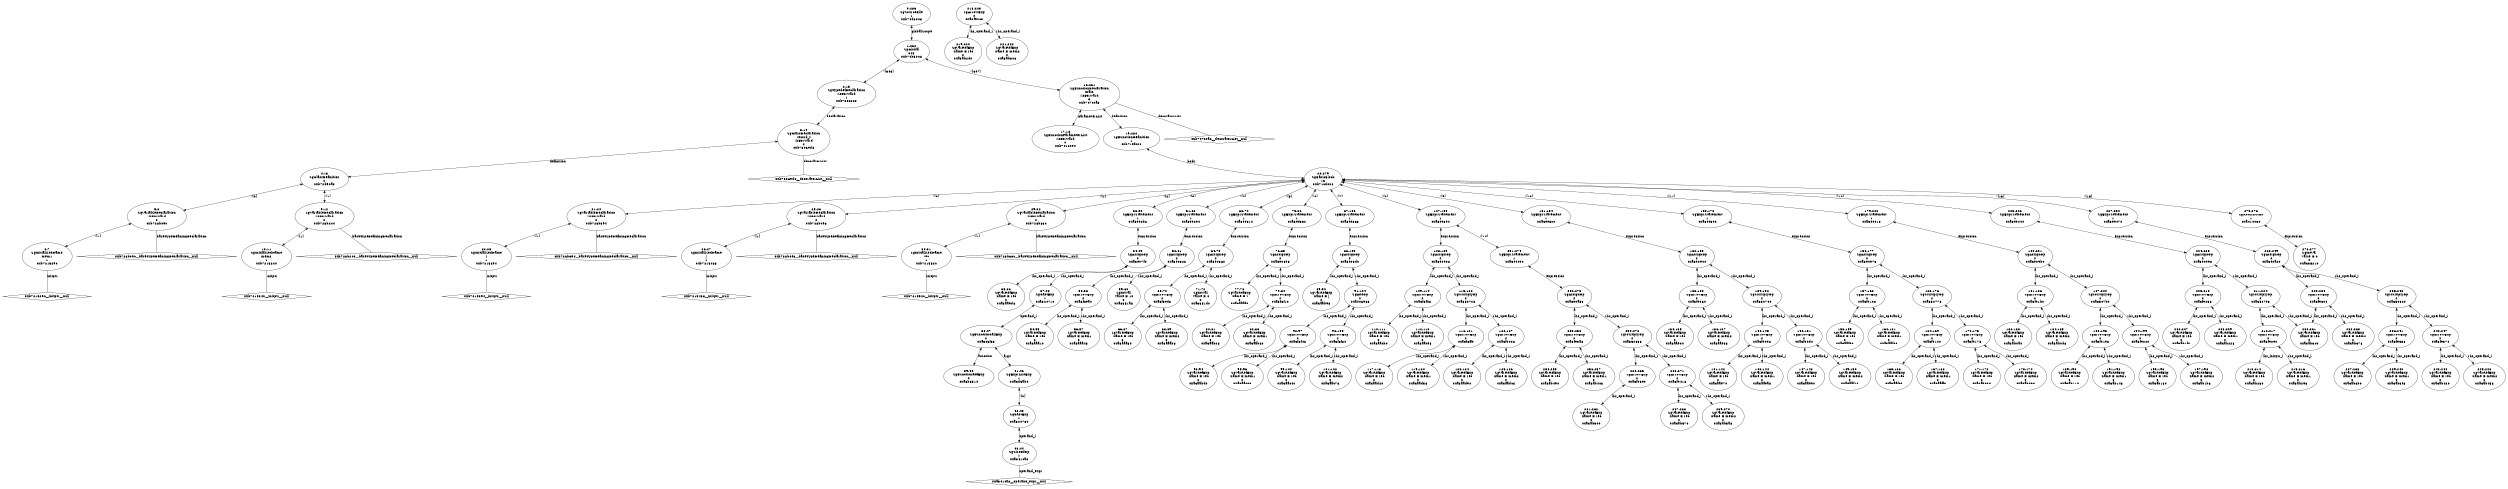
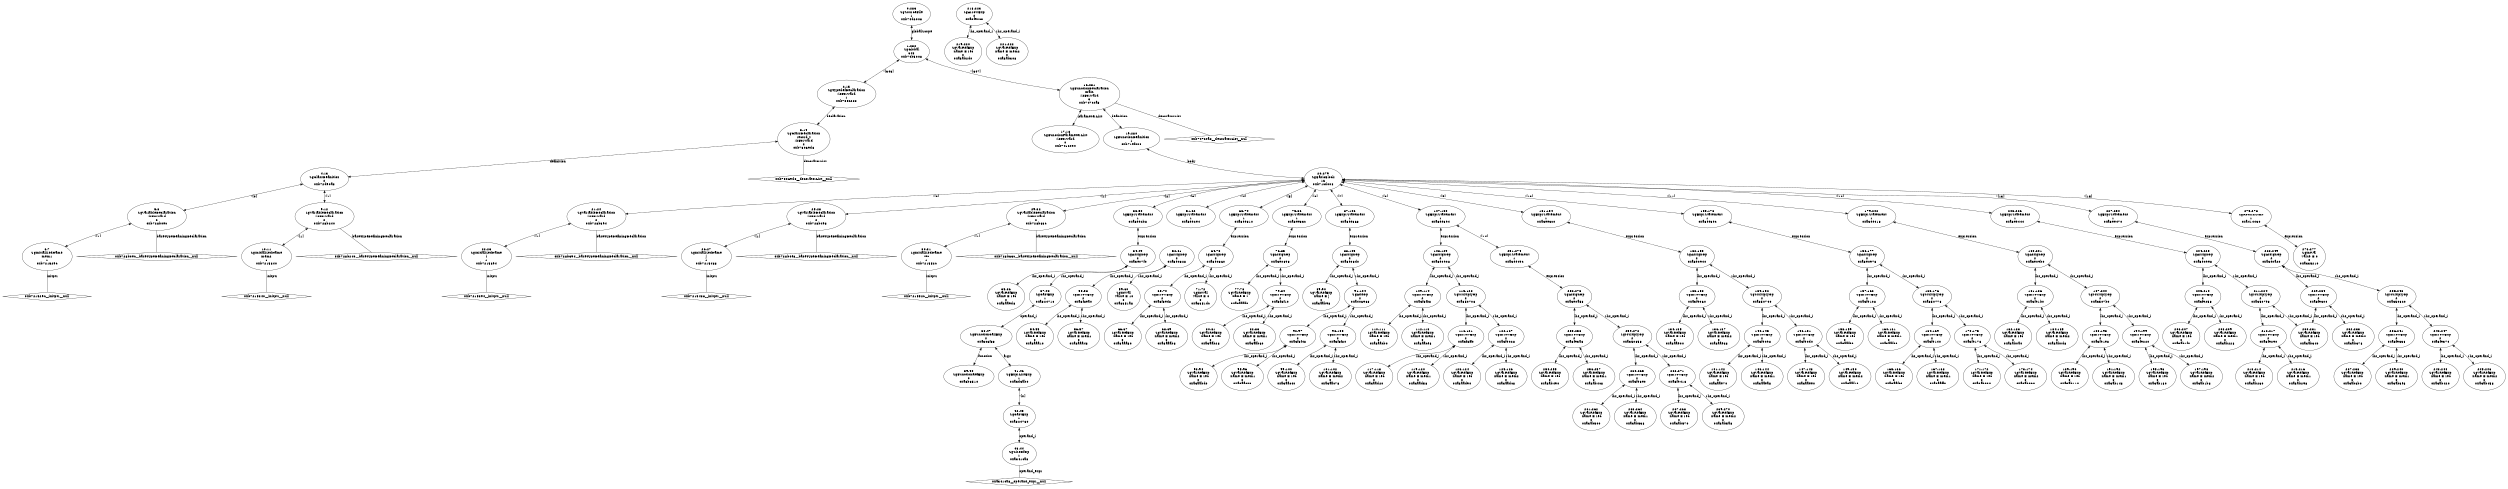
(1184, 237) -> none
(2273, 356) -> (2273, 356)
none -> (1635, 416)
